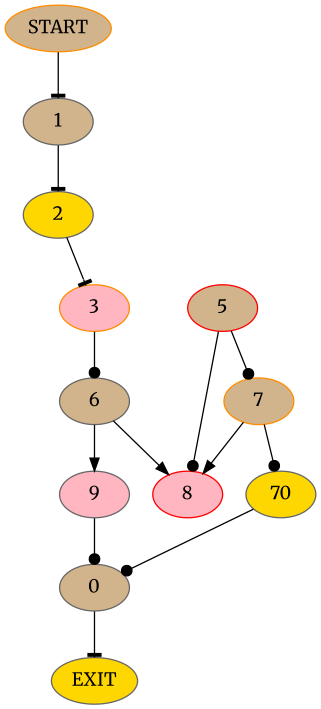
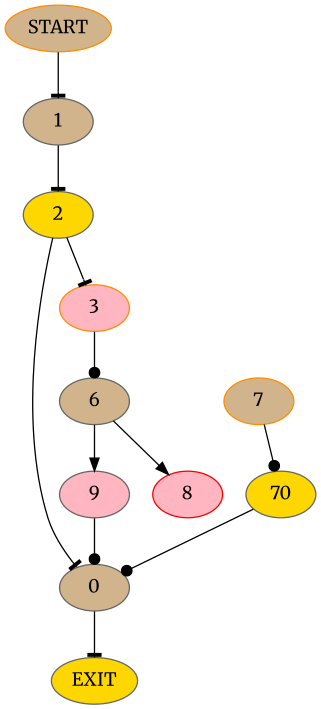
(223, 308) -> none
none -> (33, 403)
(227, 443) -> none
